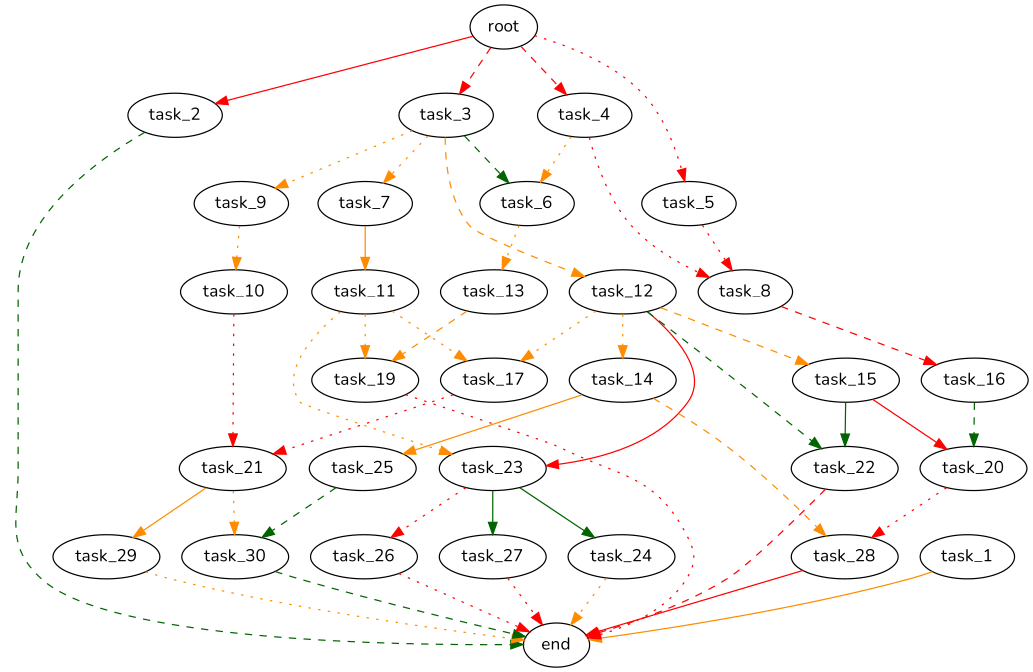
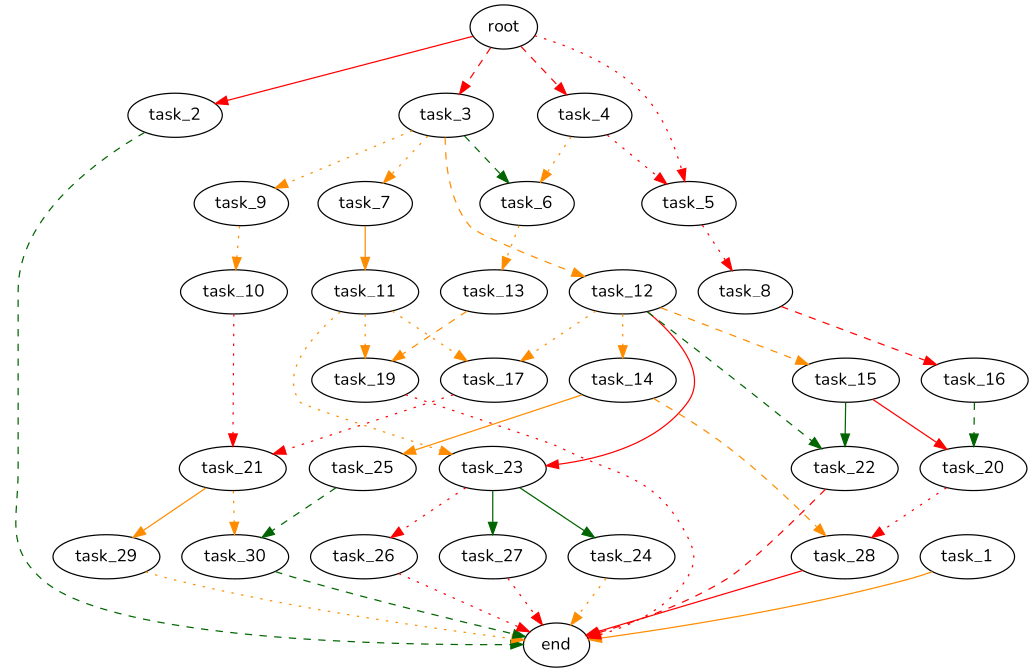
(626, 219) -> (632, 156)
